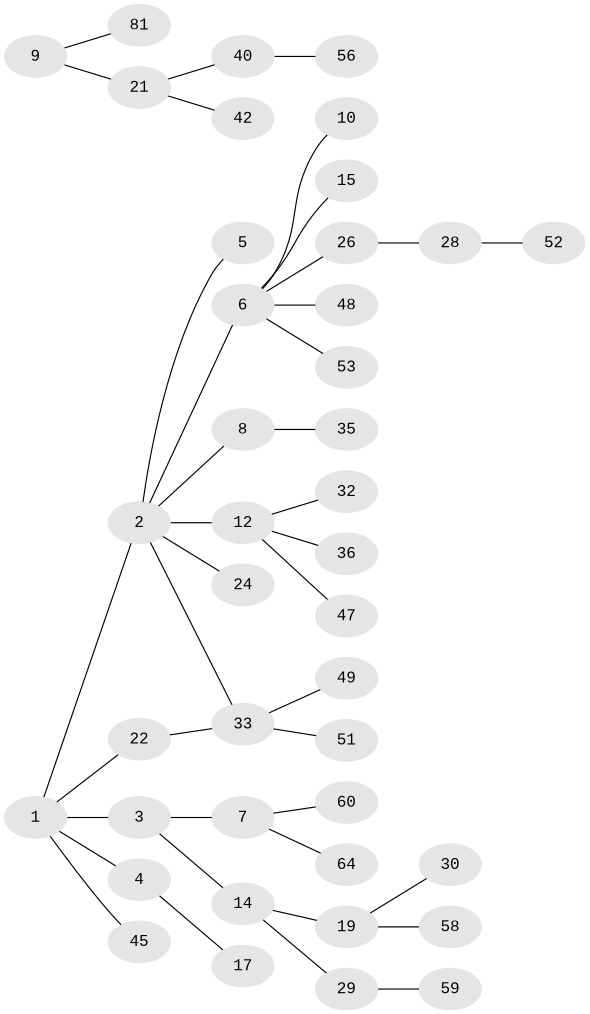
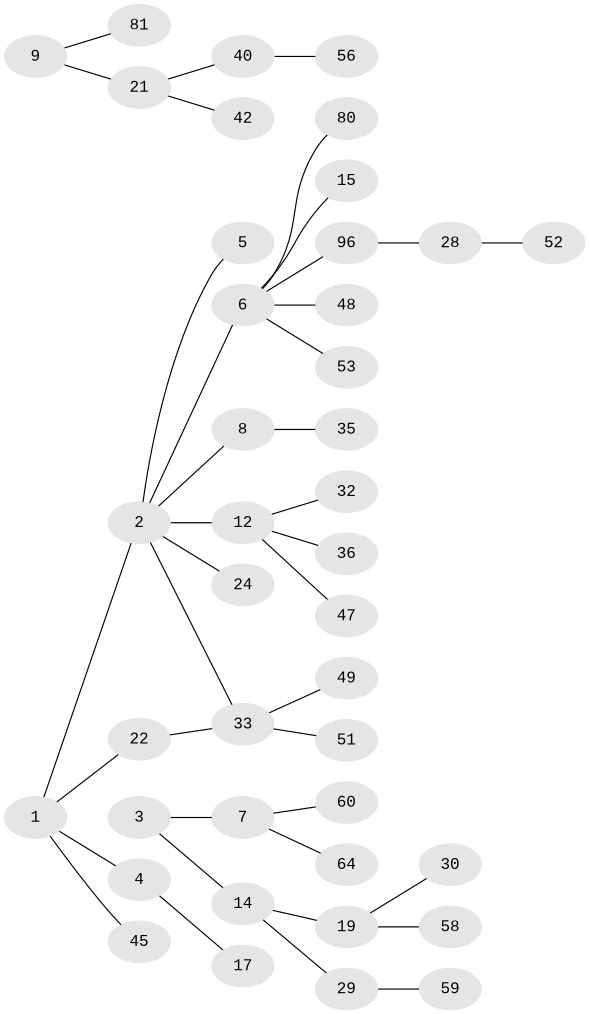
(347, 119) -> (347, 119)
(347, 243) -> (347, 243)
(88, 817) -> none
